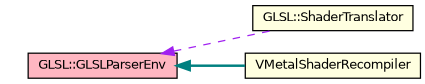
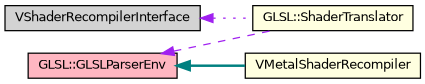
none -> (103, 18)
